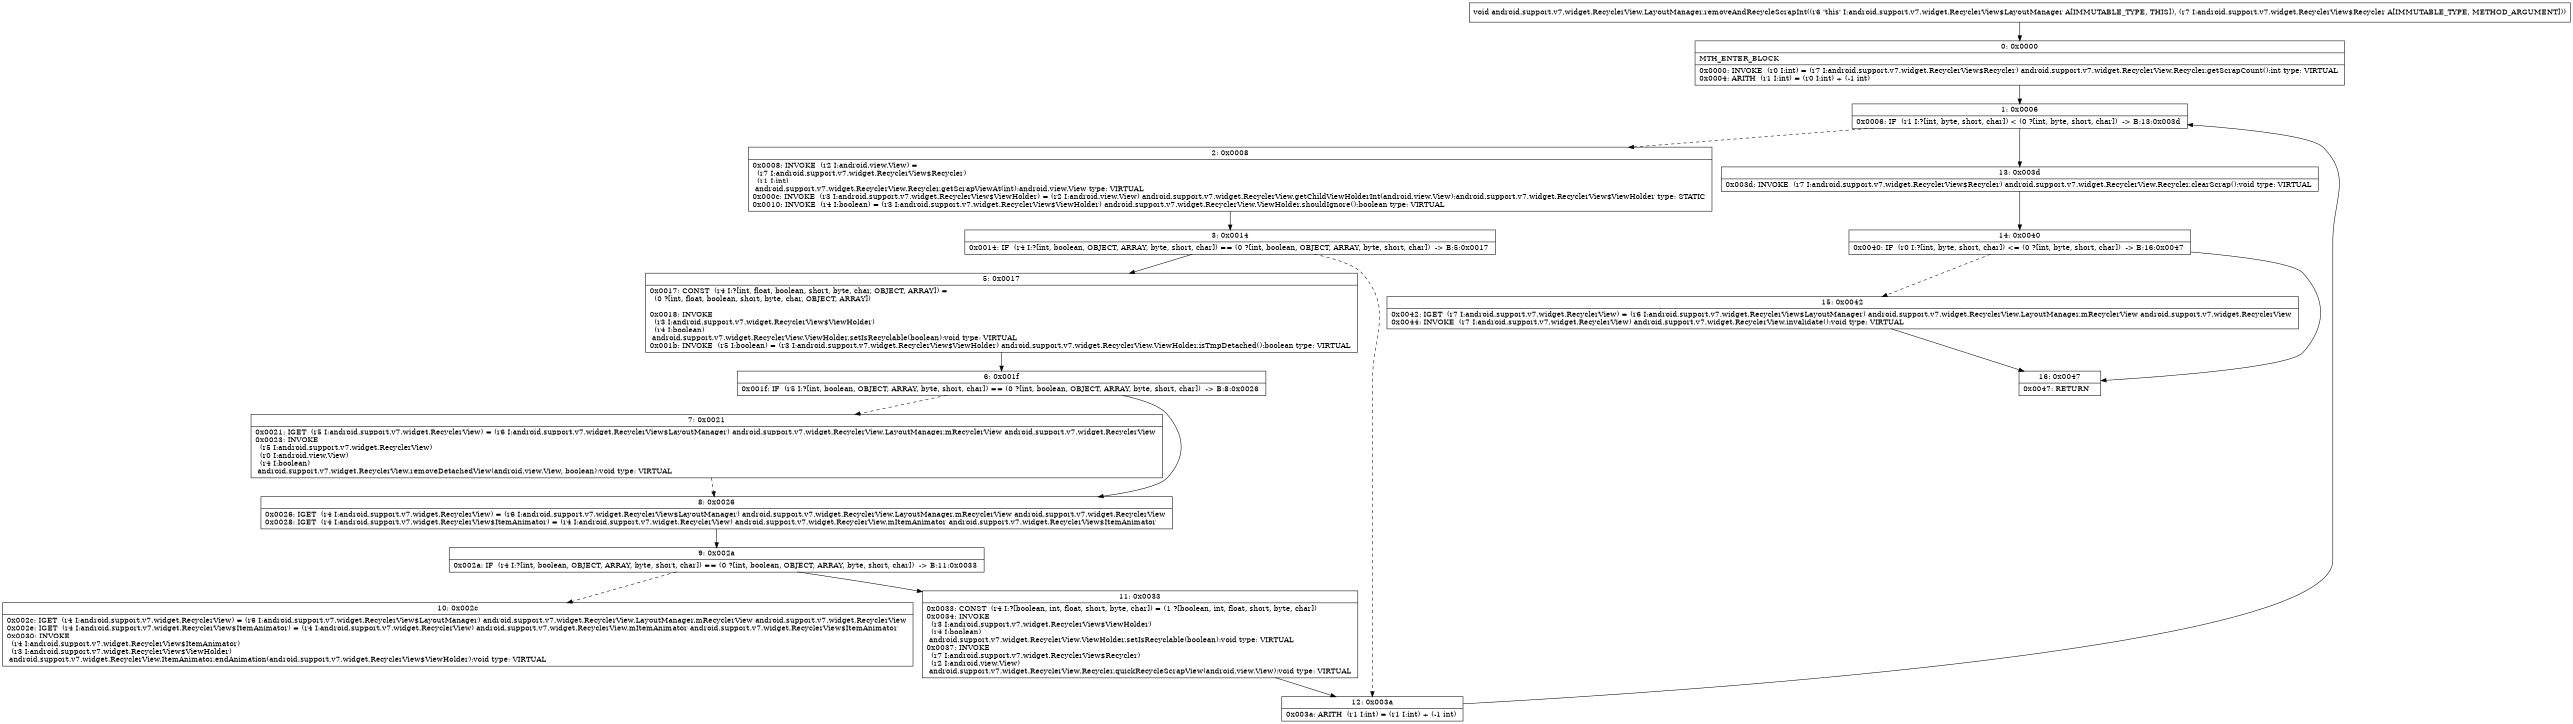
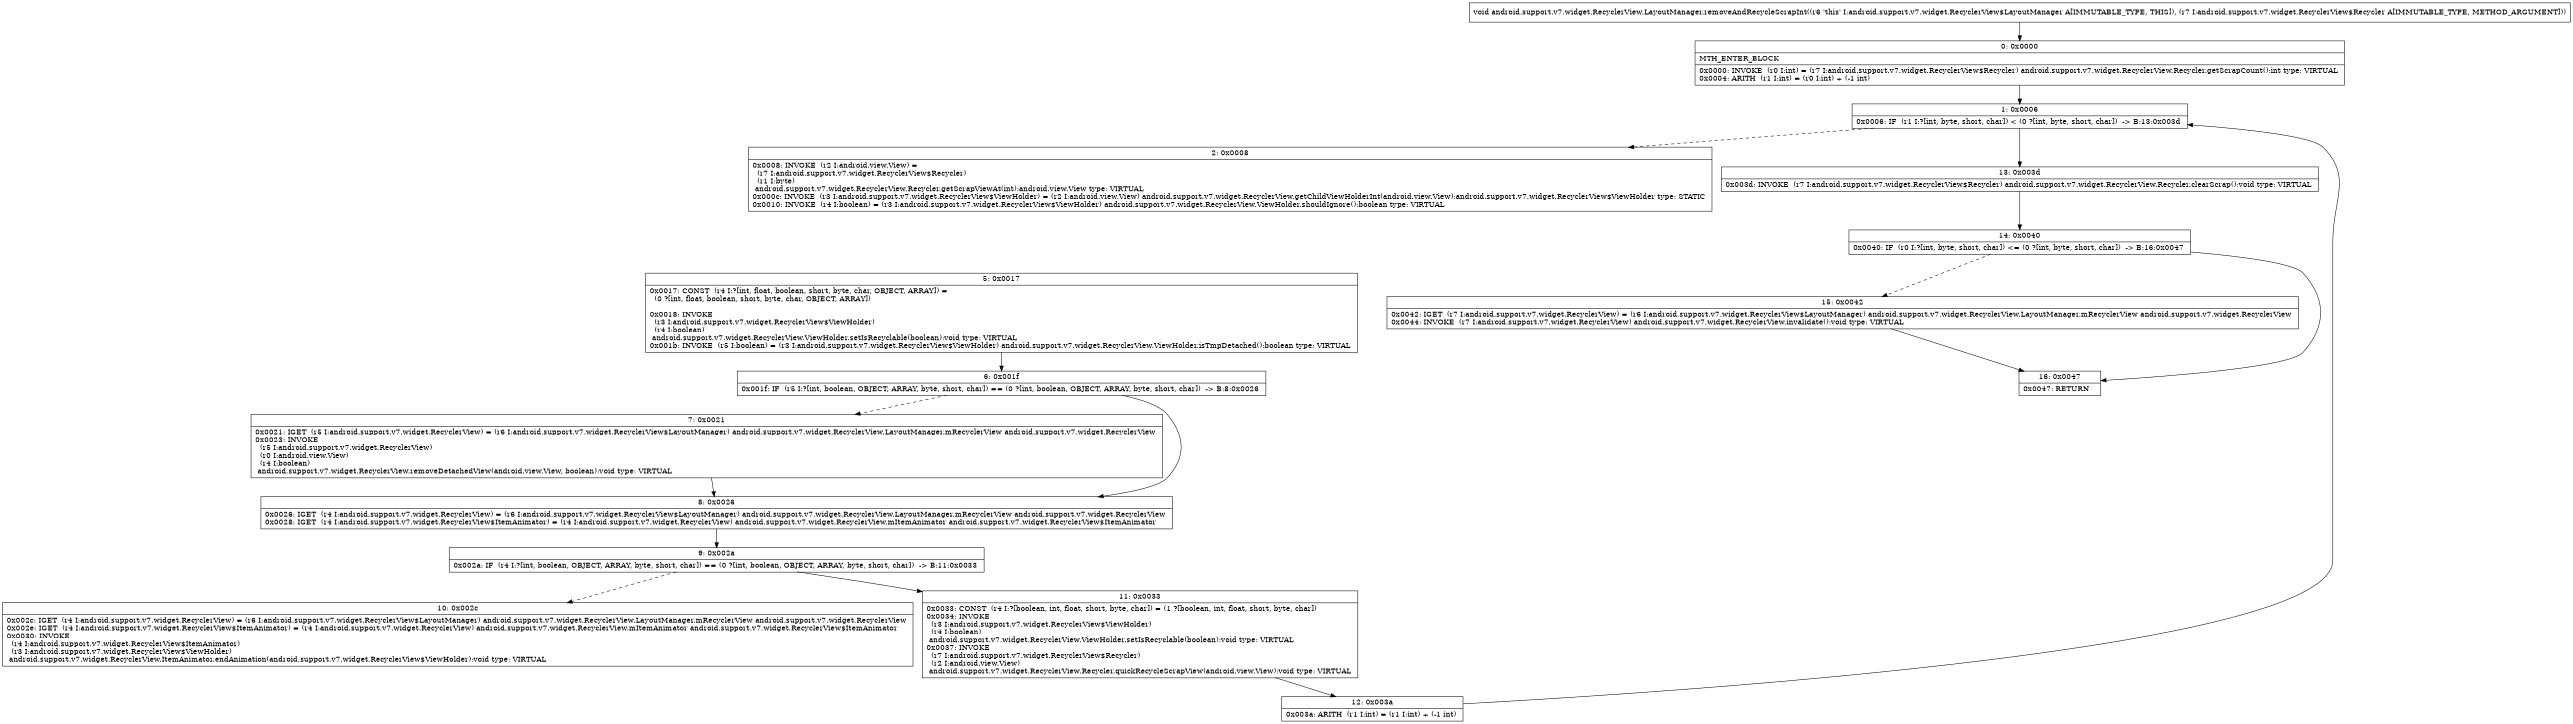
(771, 181) -> (774, 181)
(1230, 242) -> none
(713, 485) -> (713, 485)
